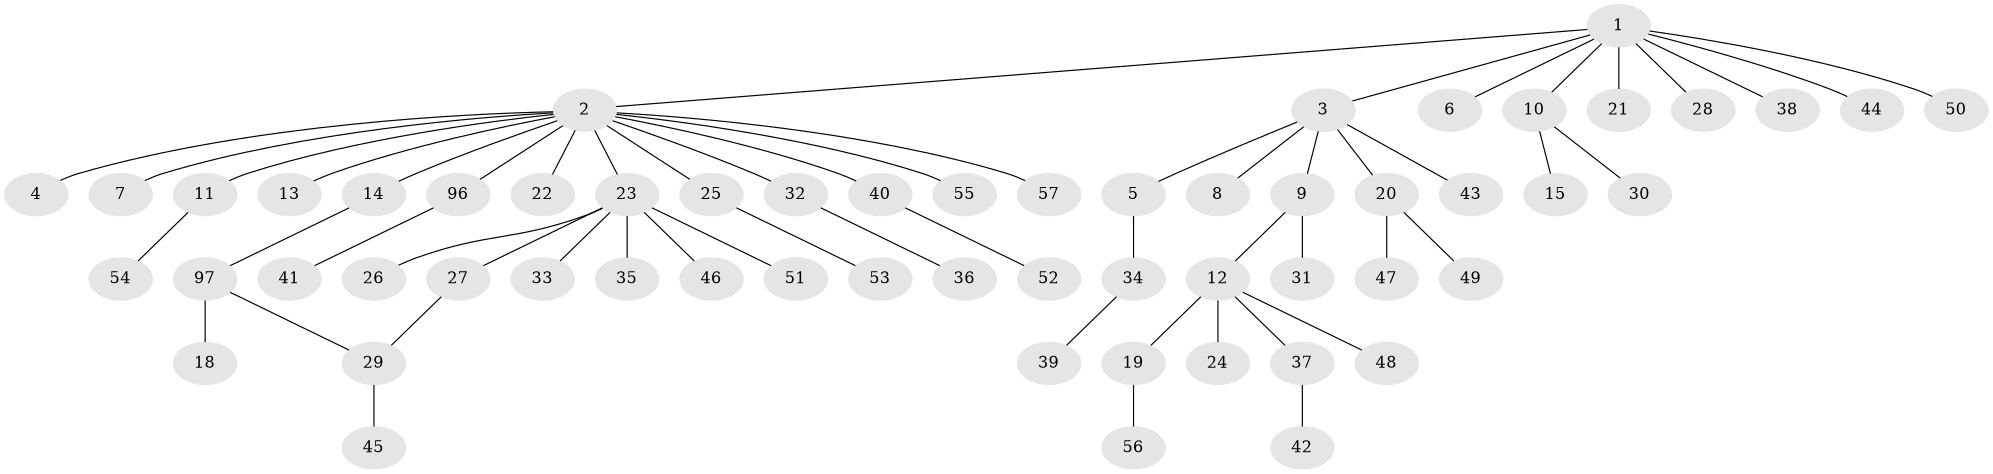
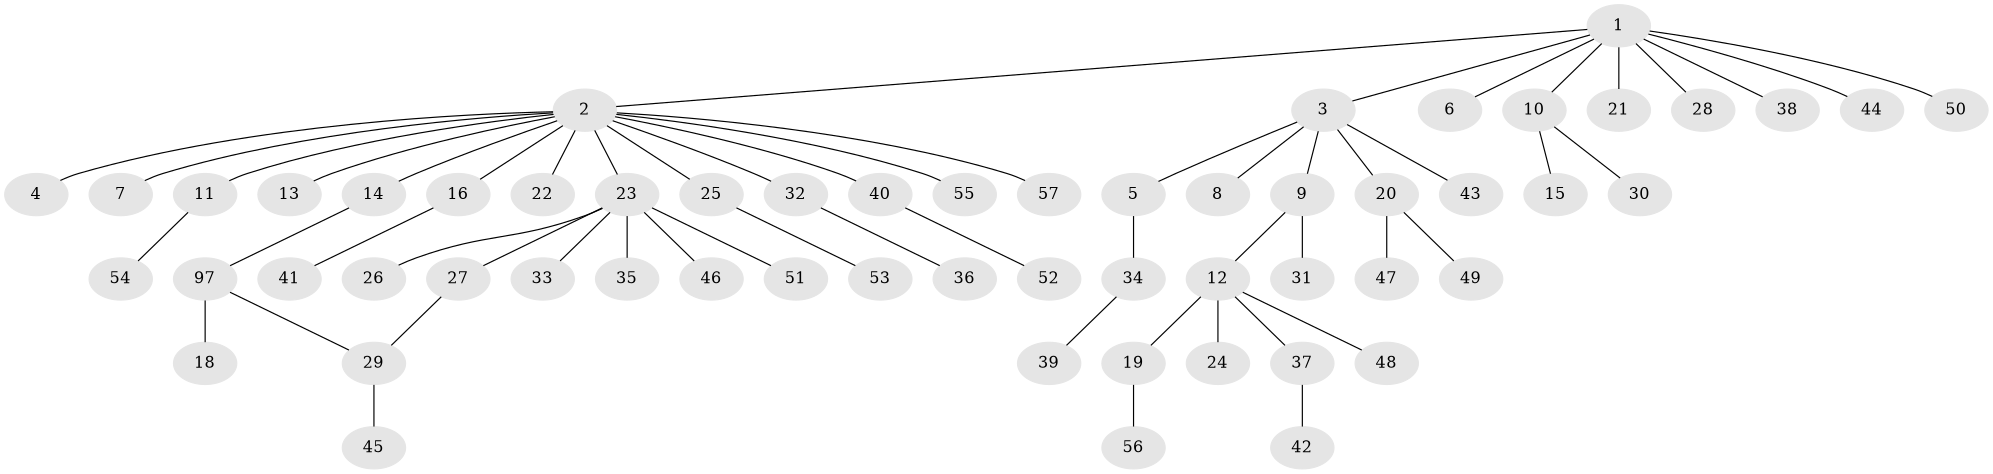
(458, 195) -> (458, 195)
